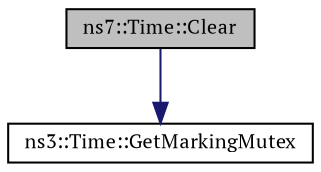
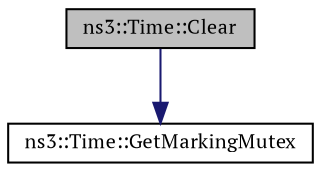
(160, 29) -> (160, 29)
